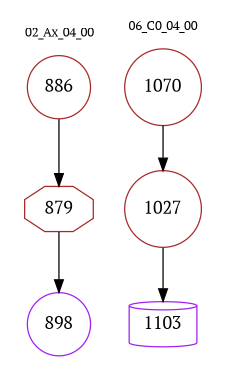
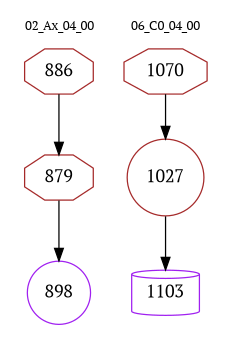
(59, 87) -> (59, 71)
(163, 87) -> (166, 71)
